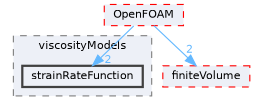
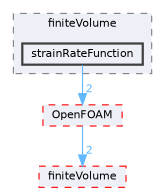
(116, 43) -> (83, 81)
(83, 46) -> (83, 24)
